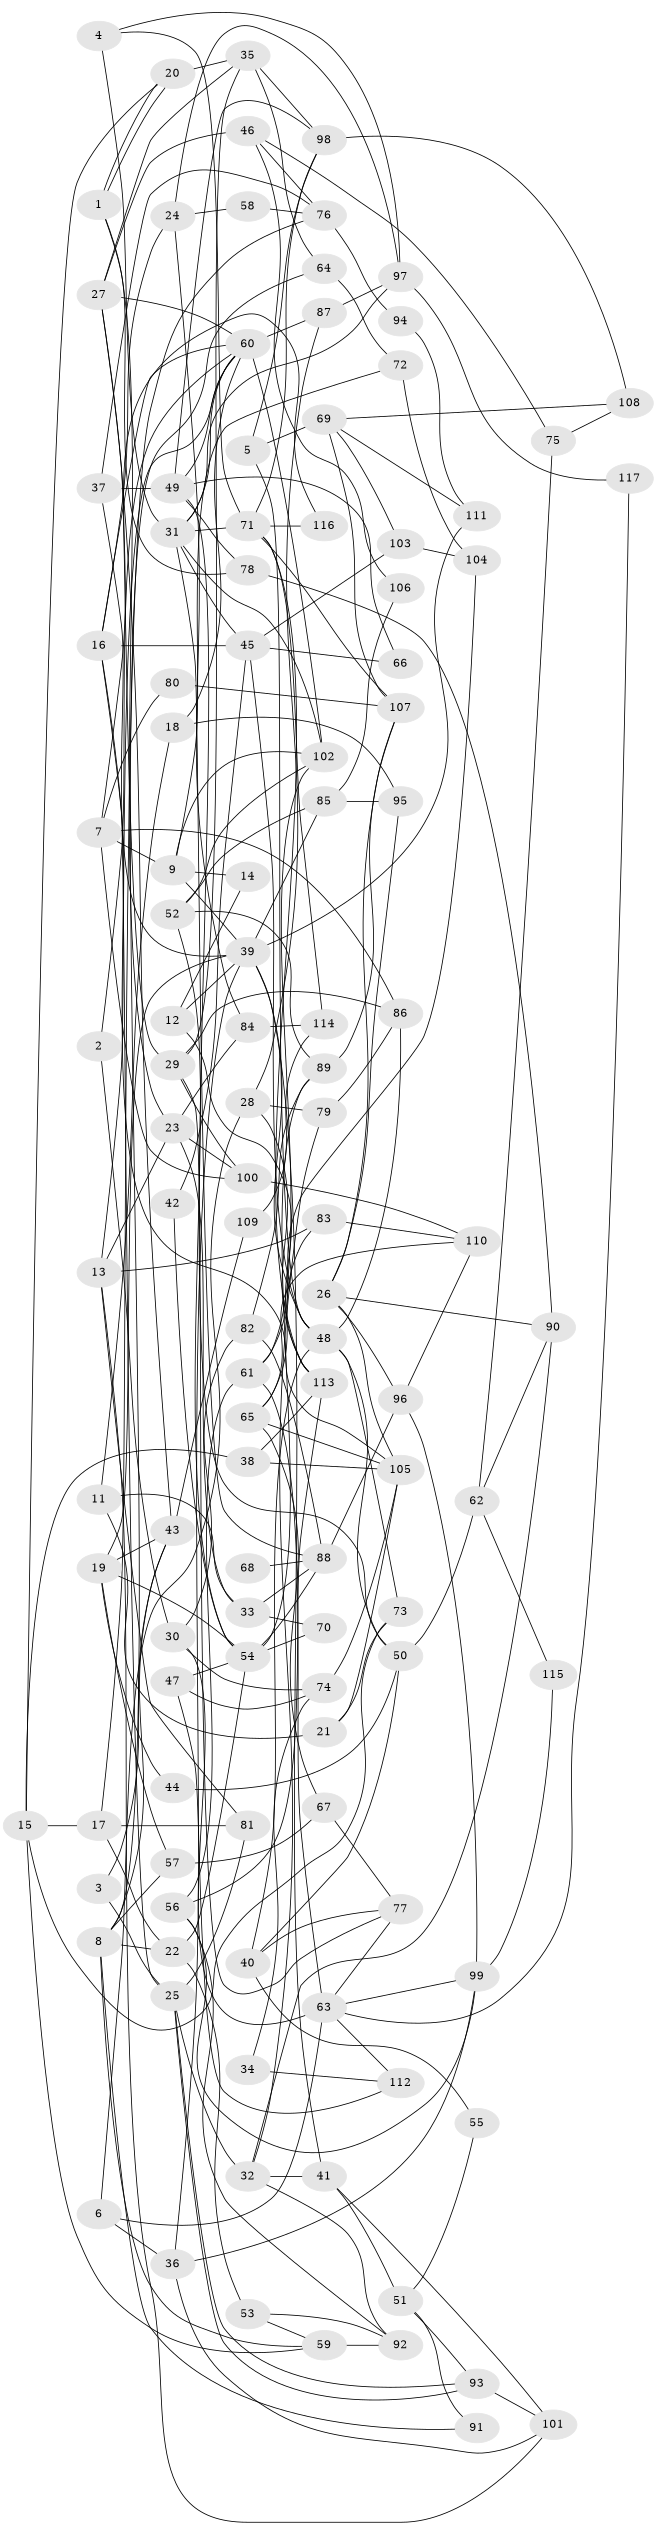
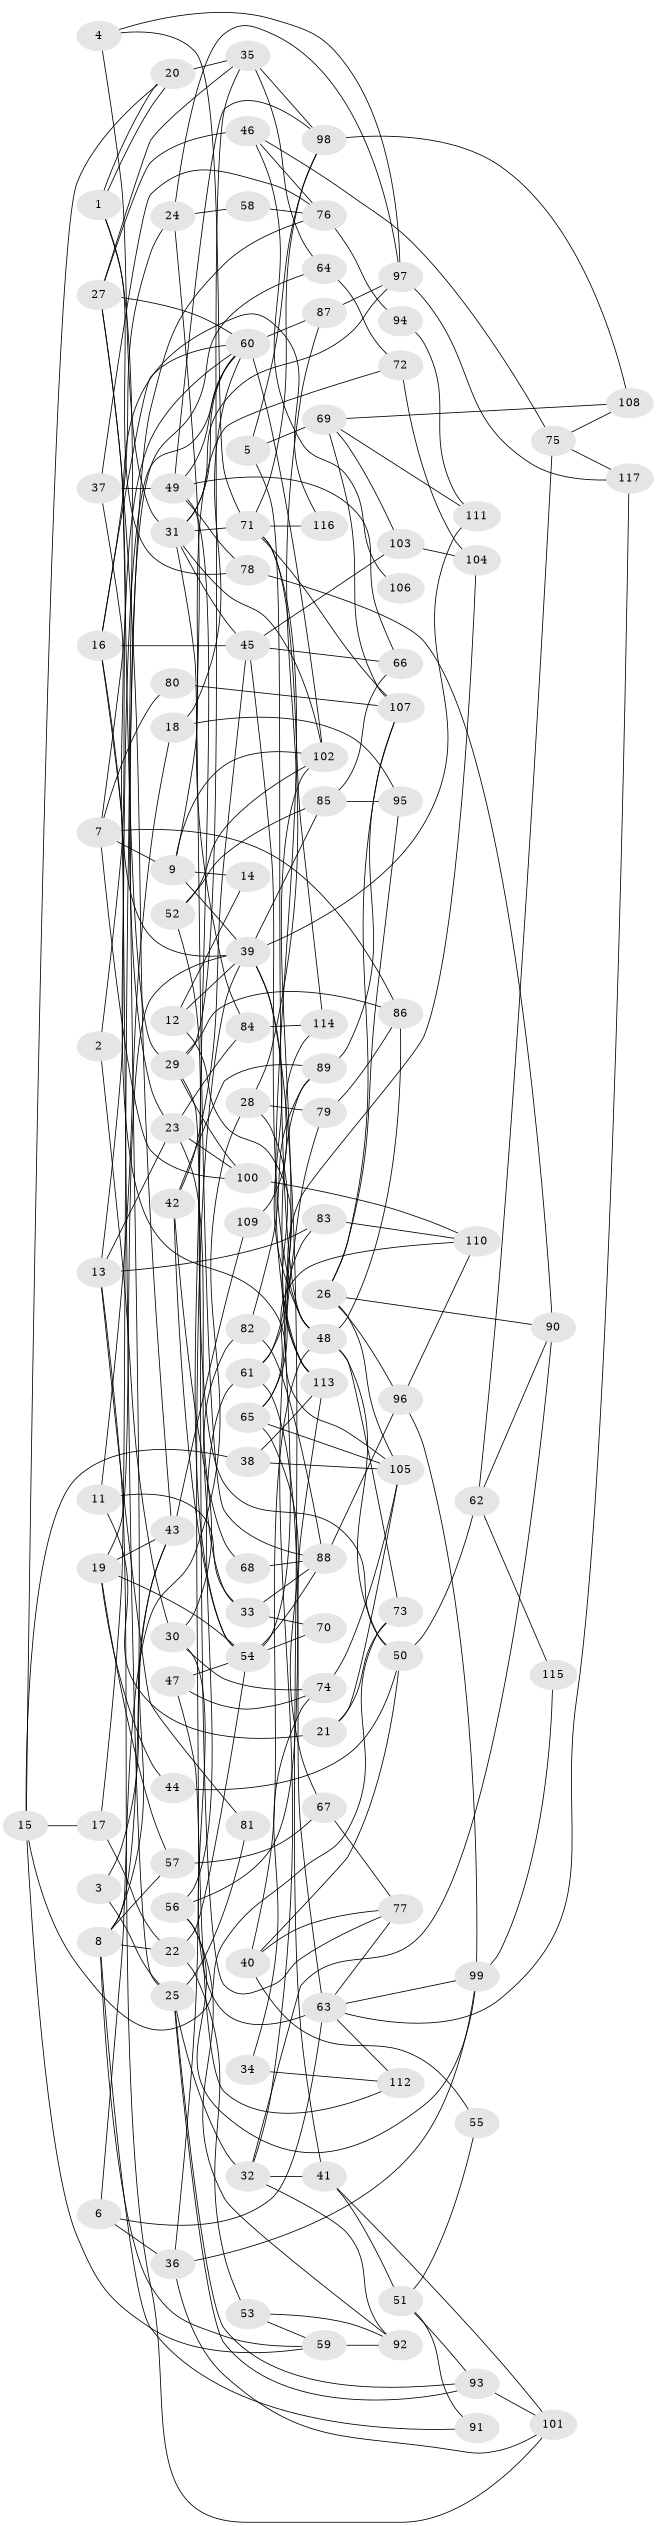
none -> (591, 460)
(368, 697) -> (363, 733)
(291, 975) -> (217, 1097)
none -> (190, 1374)
(174, 1826) -> none
